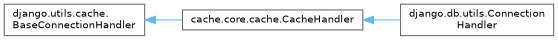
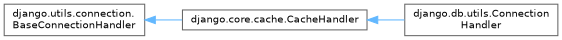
(74, 20) -> (74, 20)
(273, 20) -> (275, 20)
